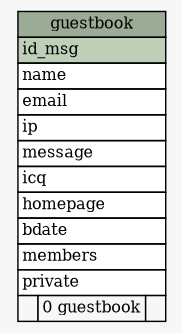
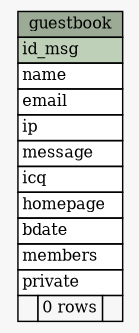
(92, 308) -> (70, 308)
